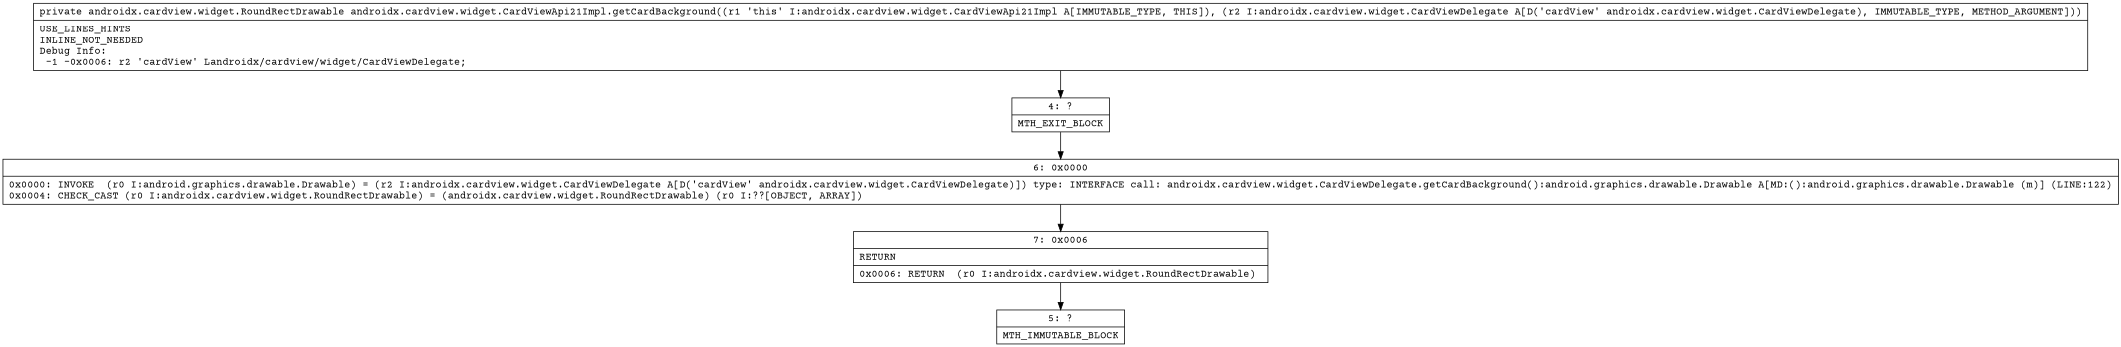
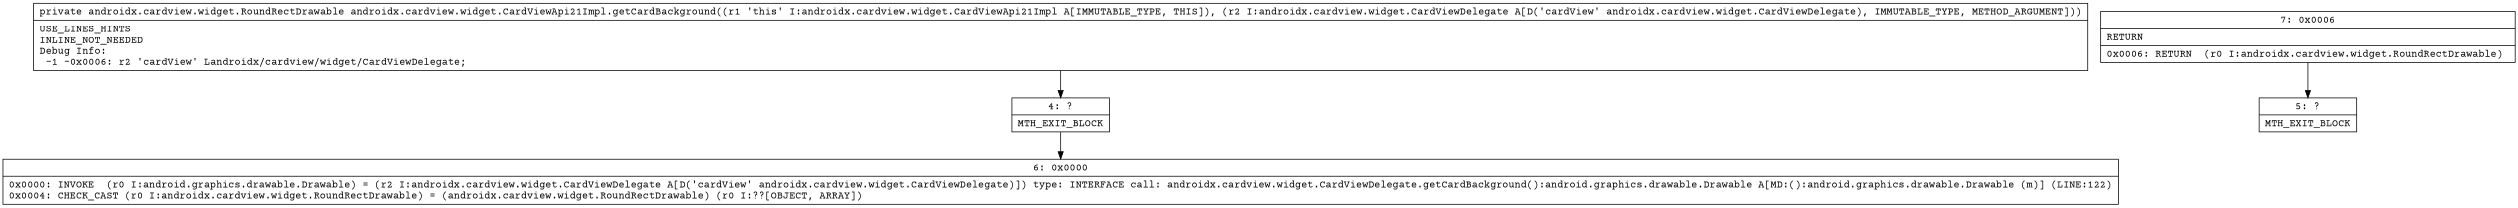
(1061, 214) -> none
(1061, 335) -> (2308, 123)
